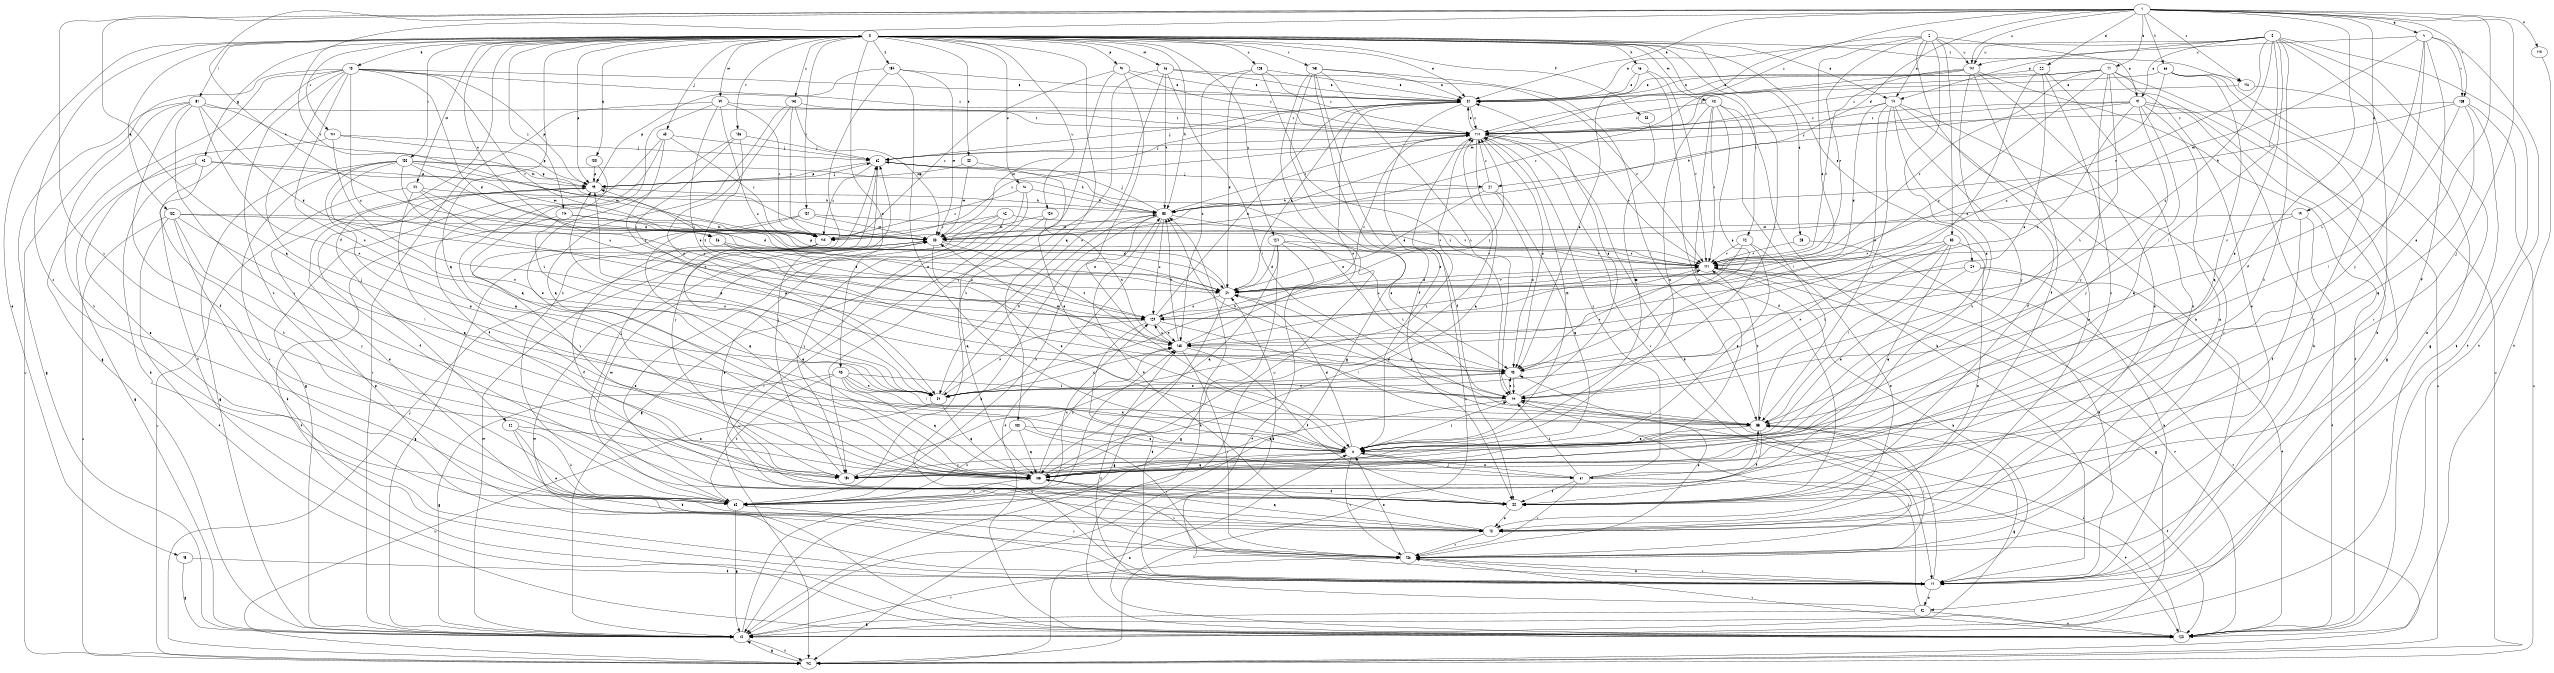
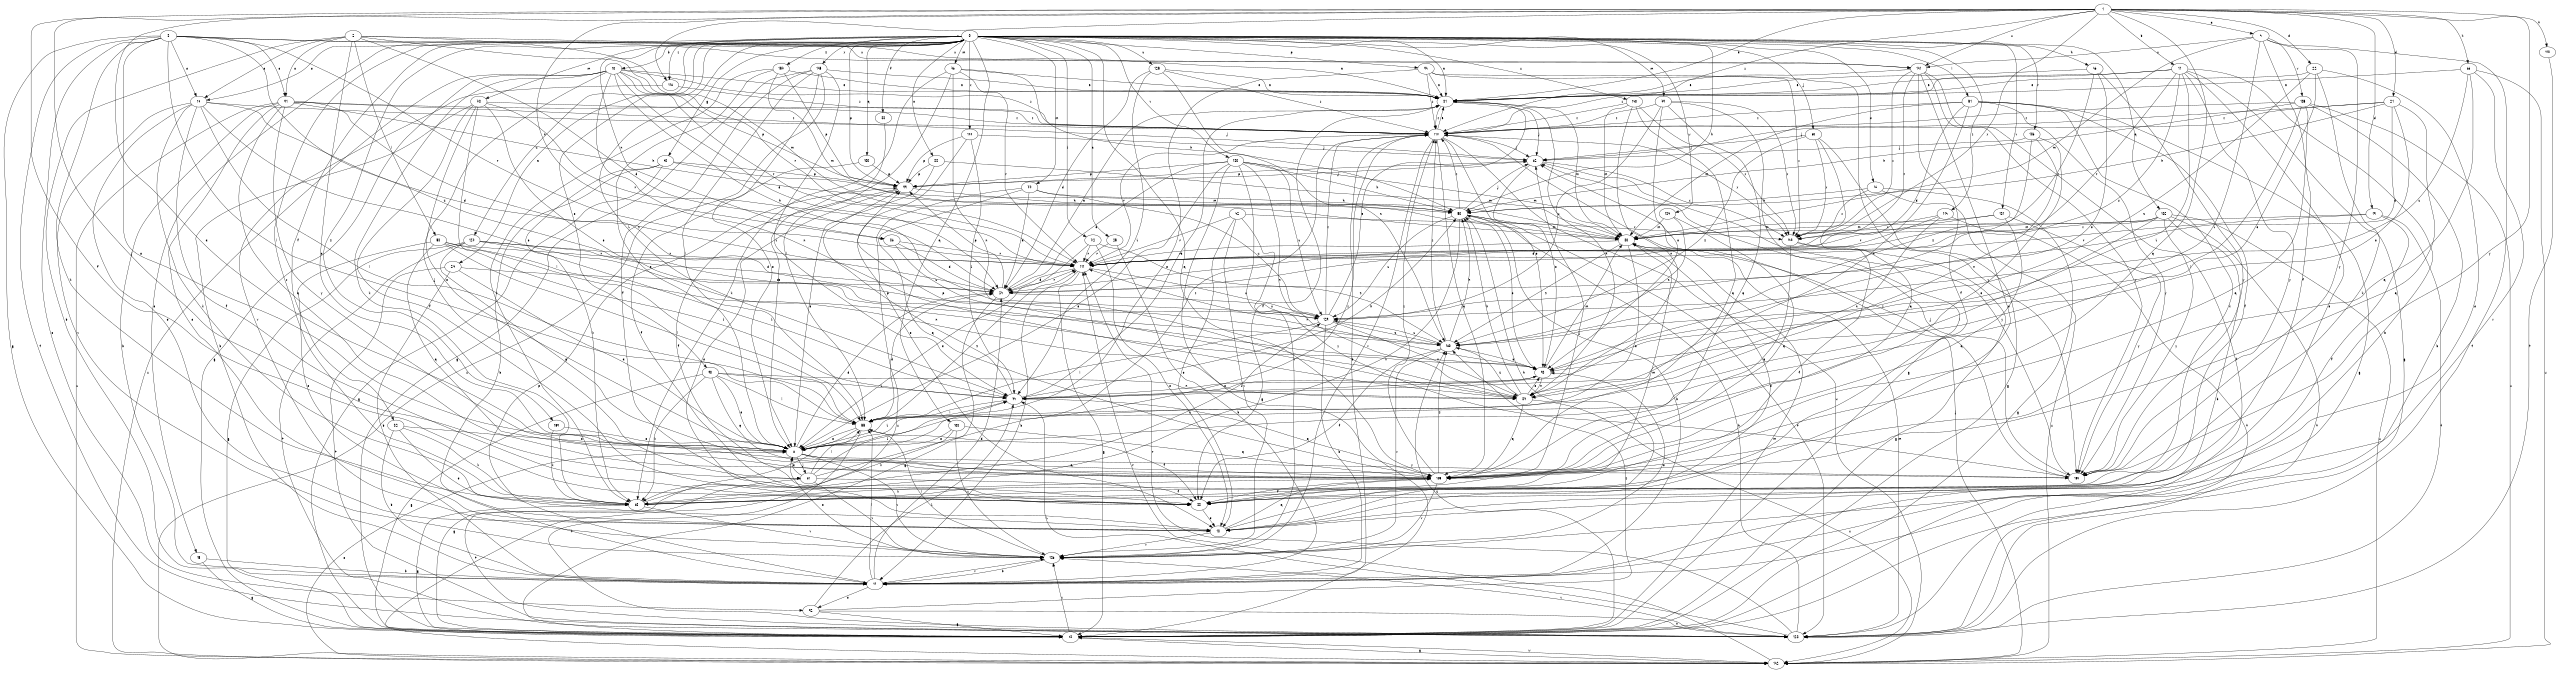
(2404, 21) -> none
(1182, 176) -> (2007, 127)
(361, 201) -> (780, 201)
(373, 373) -> (1909, 373)
none -> (556, 426)
(888, 614) -> none
